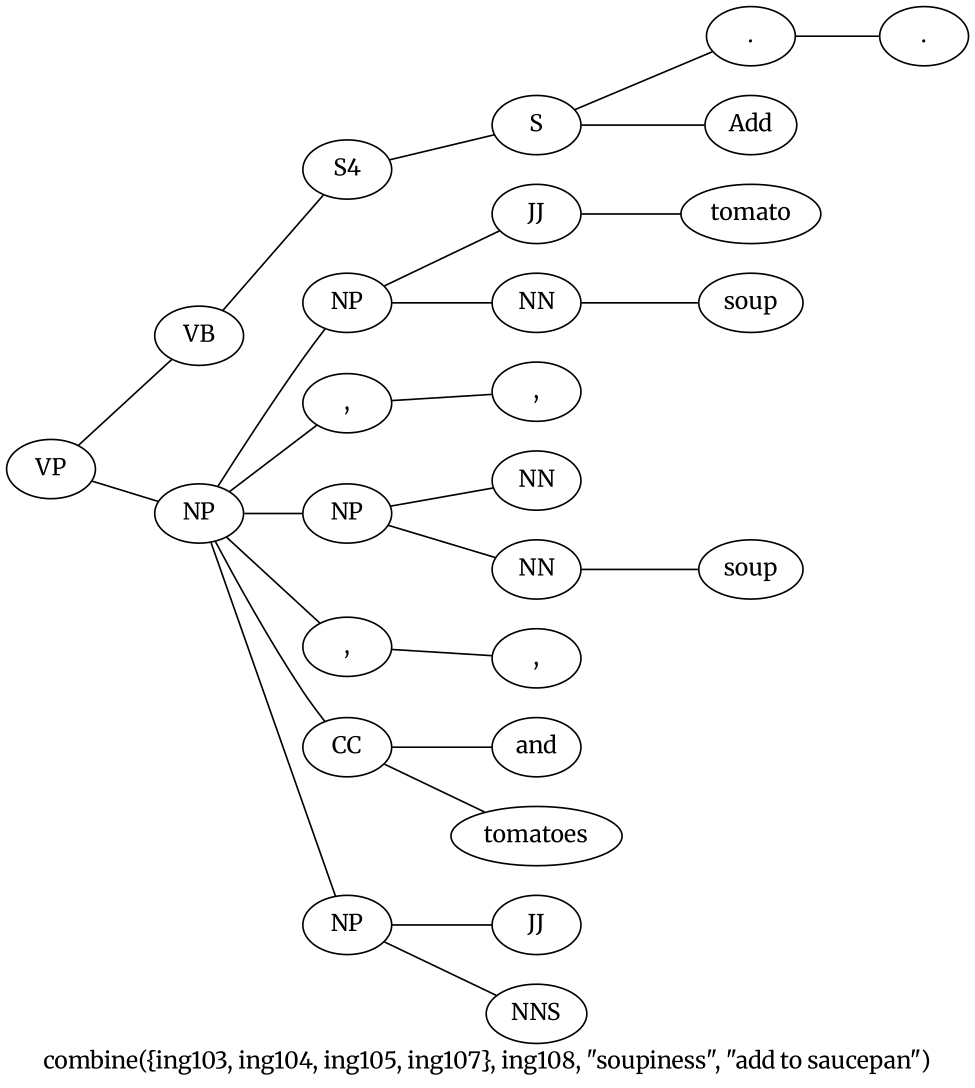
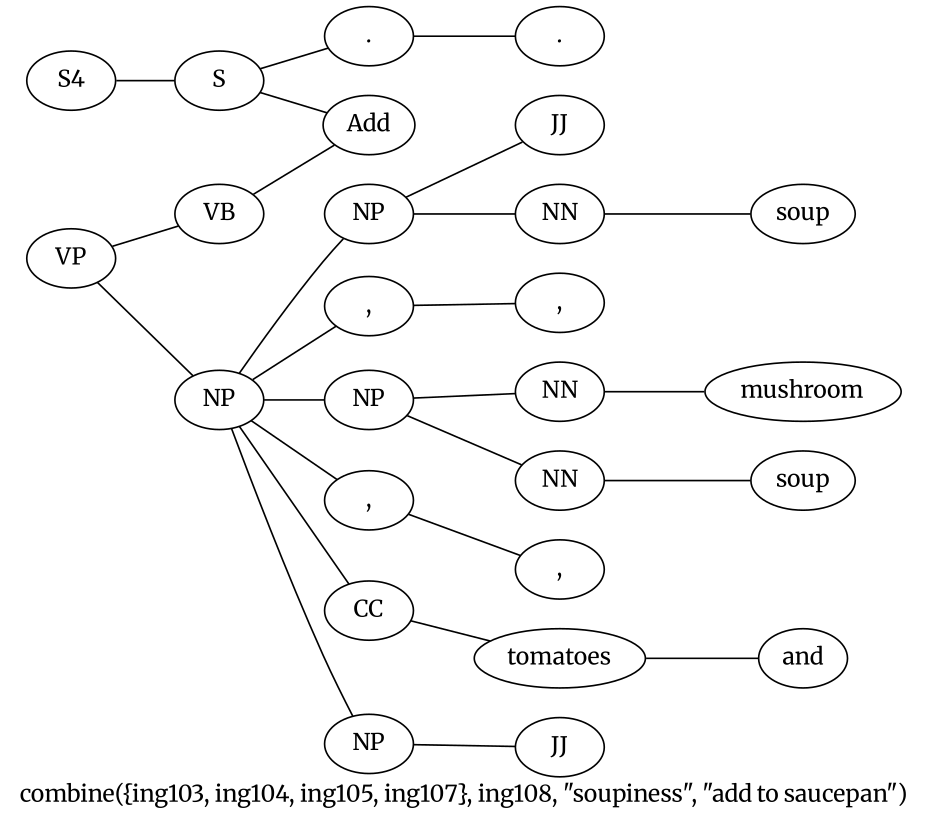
(751, 214) -> none
(273, 253) -> (294, 170)
none -> (803, 392)
(442, 747) -> (702, 658)
(537, 1014) -> none
